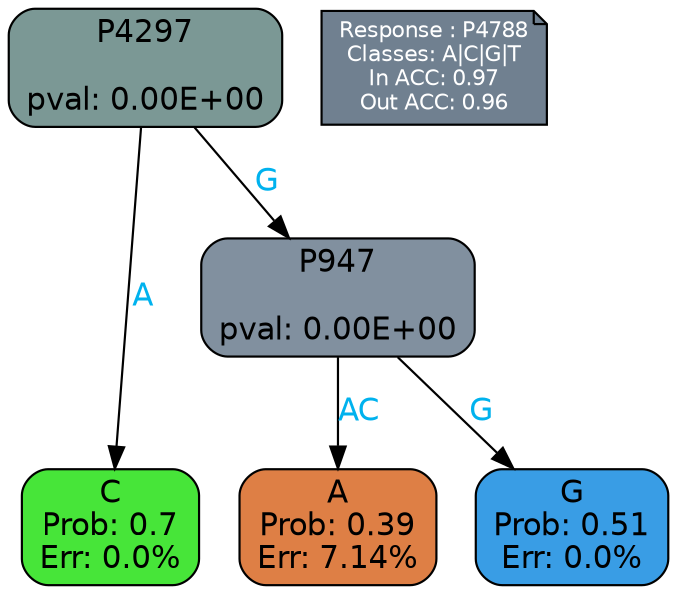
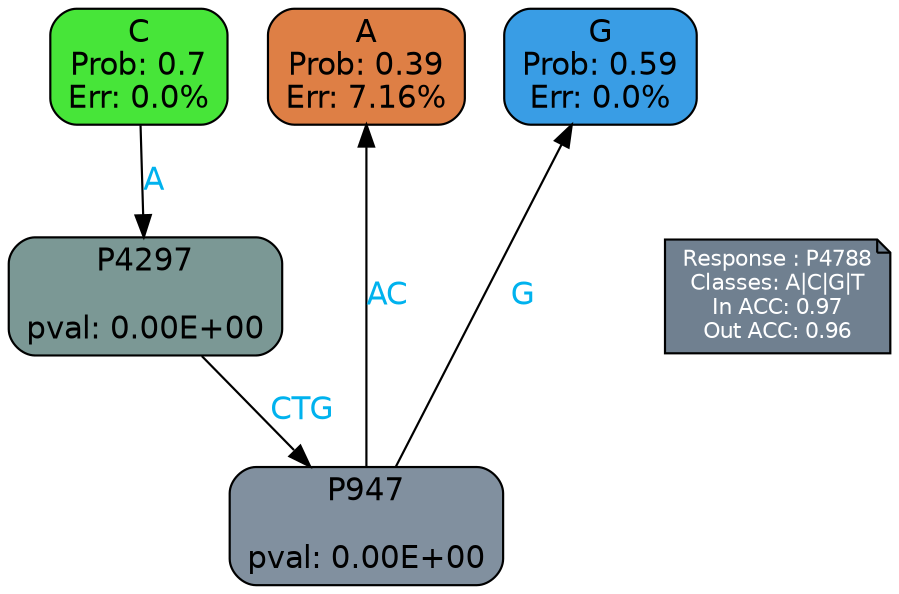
(267, 183) -> (302, 411)
(129, 287) -> (142, 170)
(338, 527) -> (366, 67)
(572, 527) -> (600, 67)
